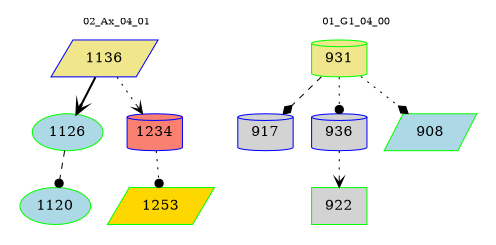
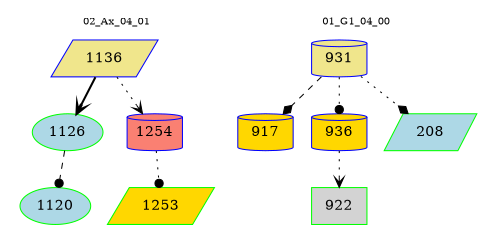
(339, 58) -> (339, 58)
(155, 132) -> (155, 132)
(265, 132) -> (265, 132)
(339, 132) -> (339, 132)
(430, 132) -> (430, 132)
